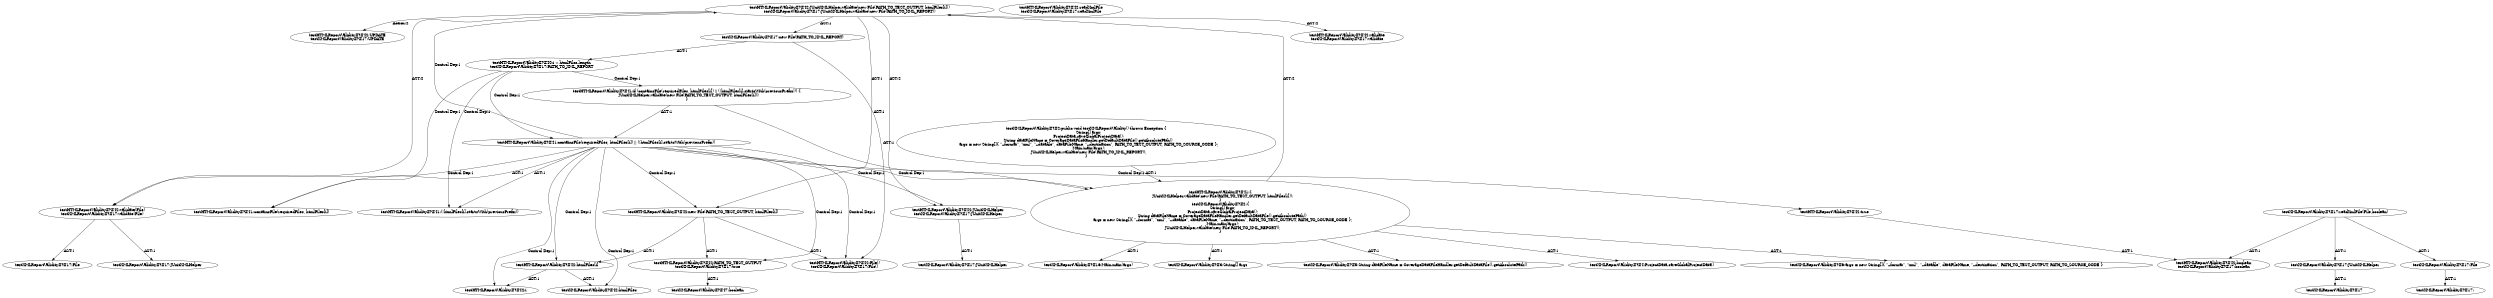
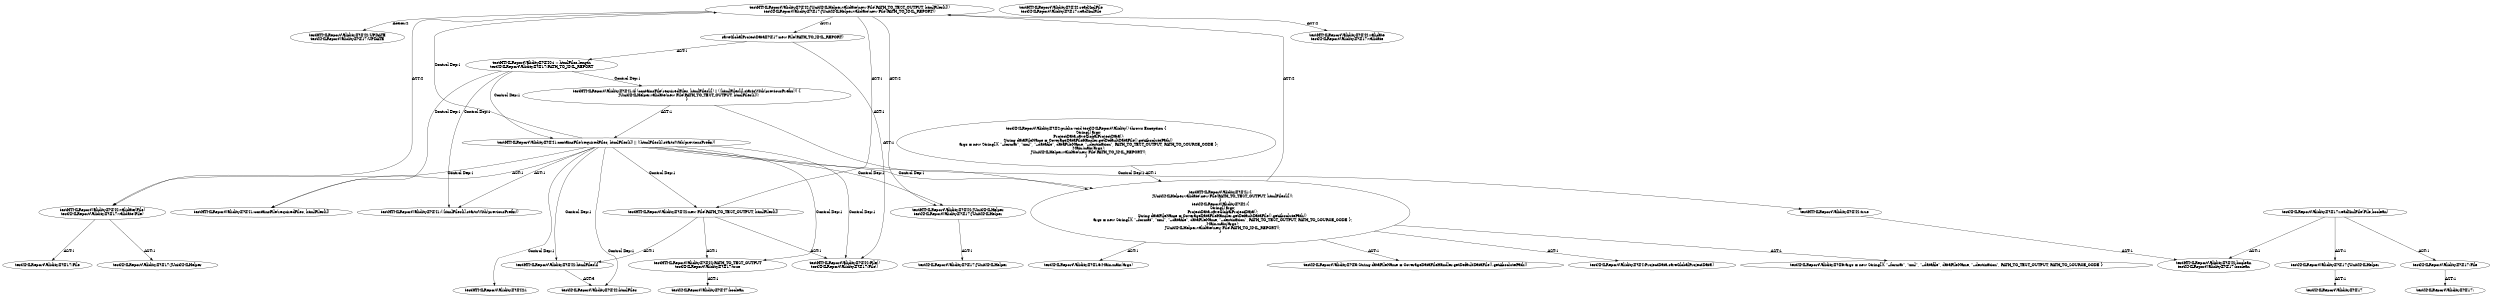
(783, 37) -> (783, 37)
(1208, 265) -> none
(528, 277) -> none
(589, 279) -> (589, 279)
